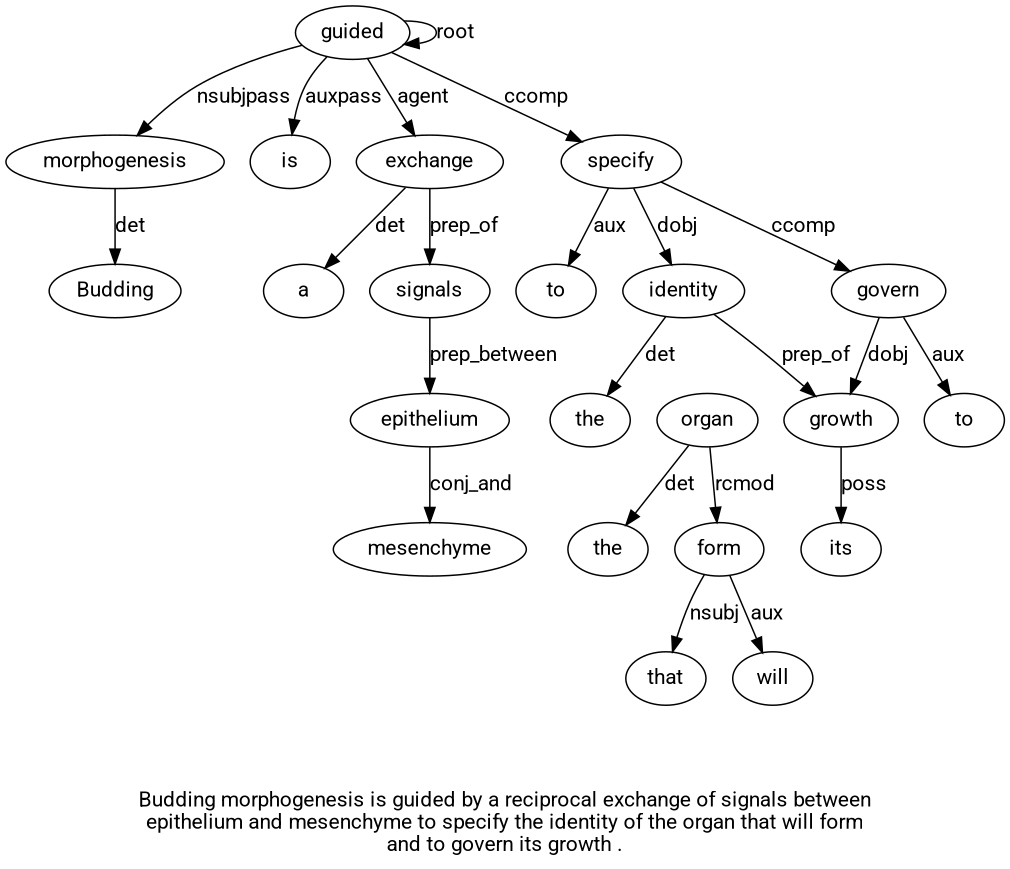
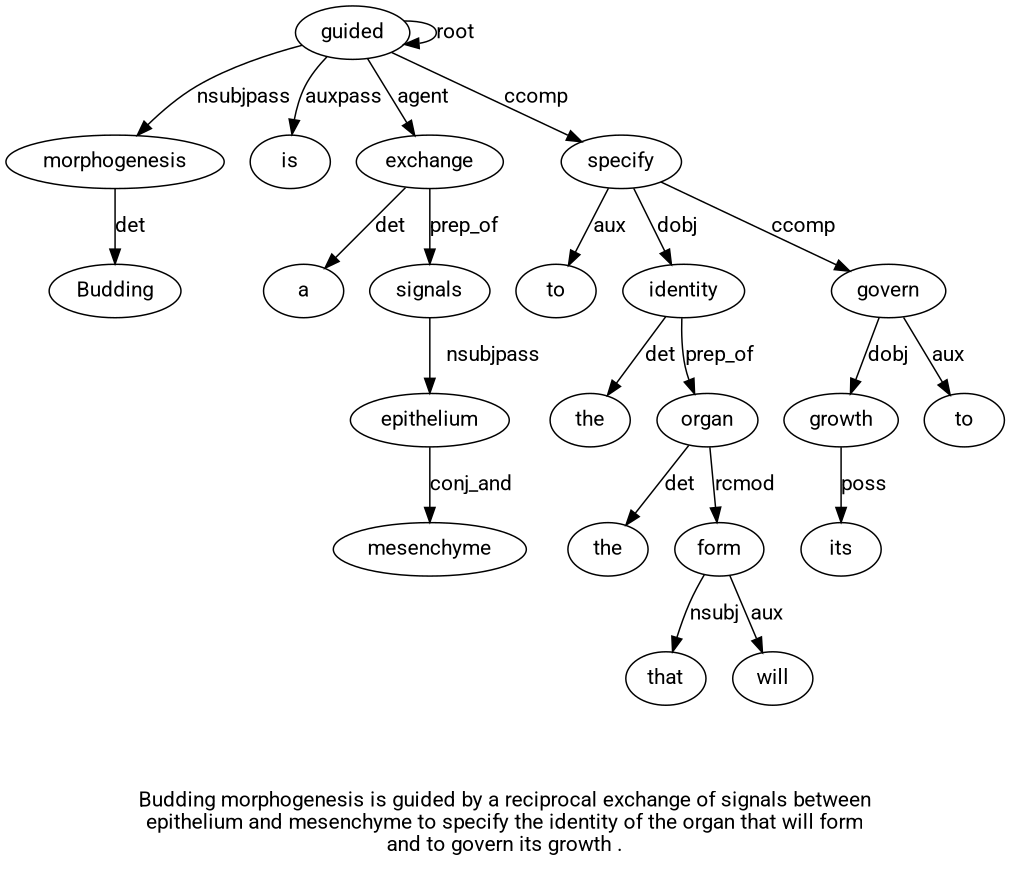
(760, 349) -> (683, 349)
(494, 356) -> (494, 356)
